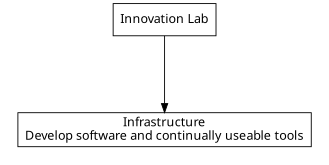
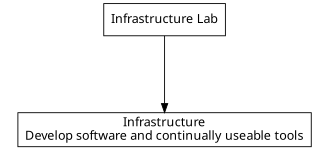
(165, 20) -> (165, 20)
